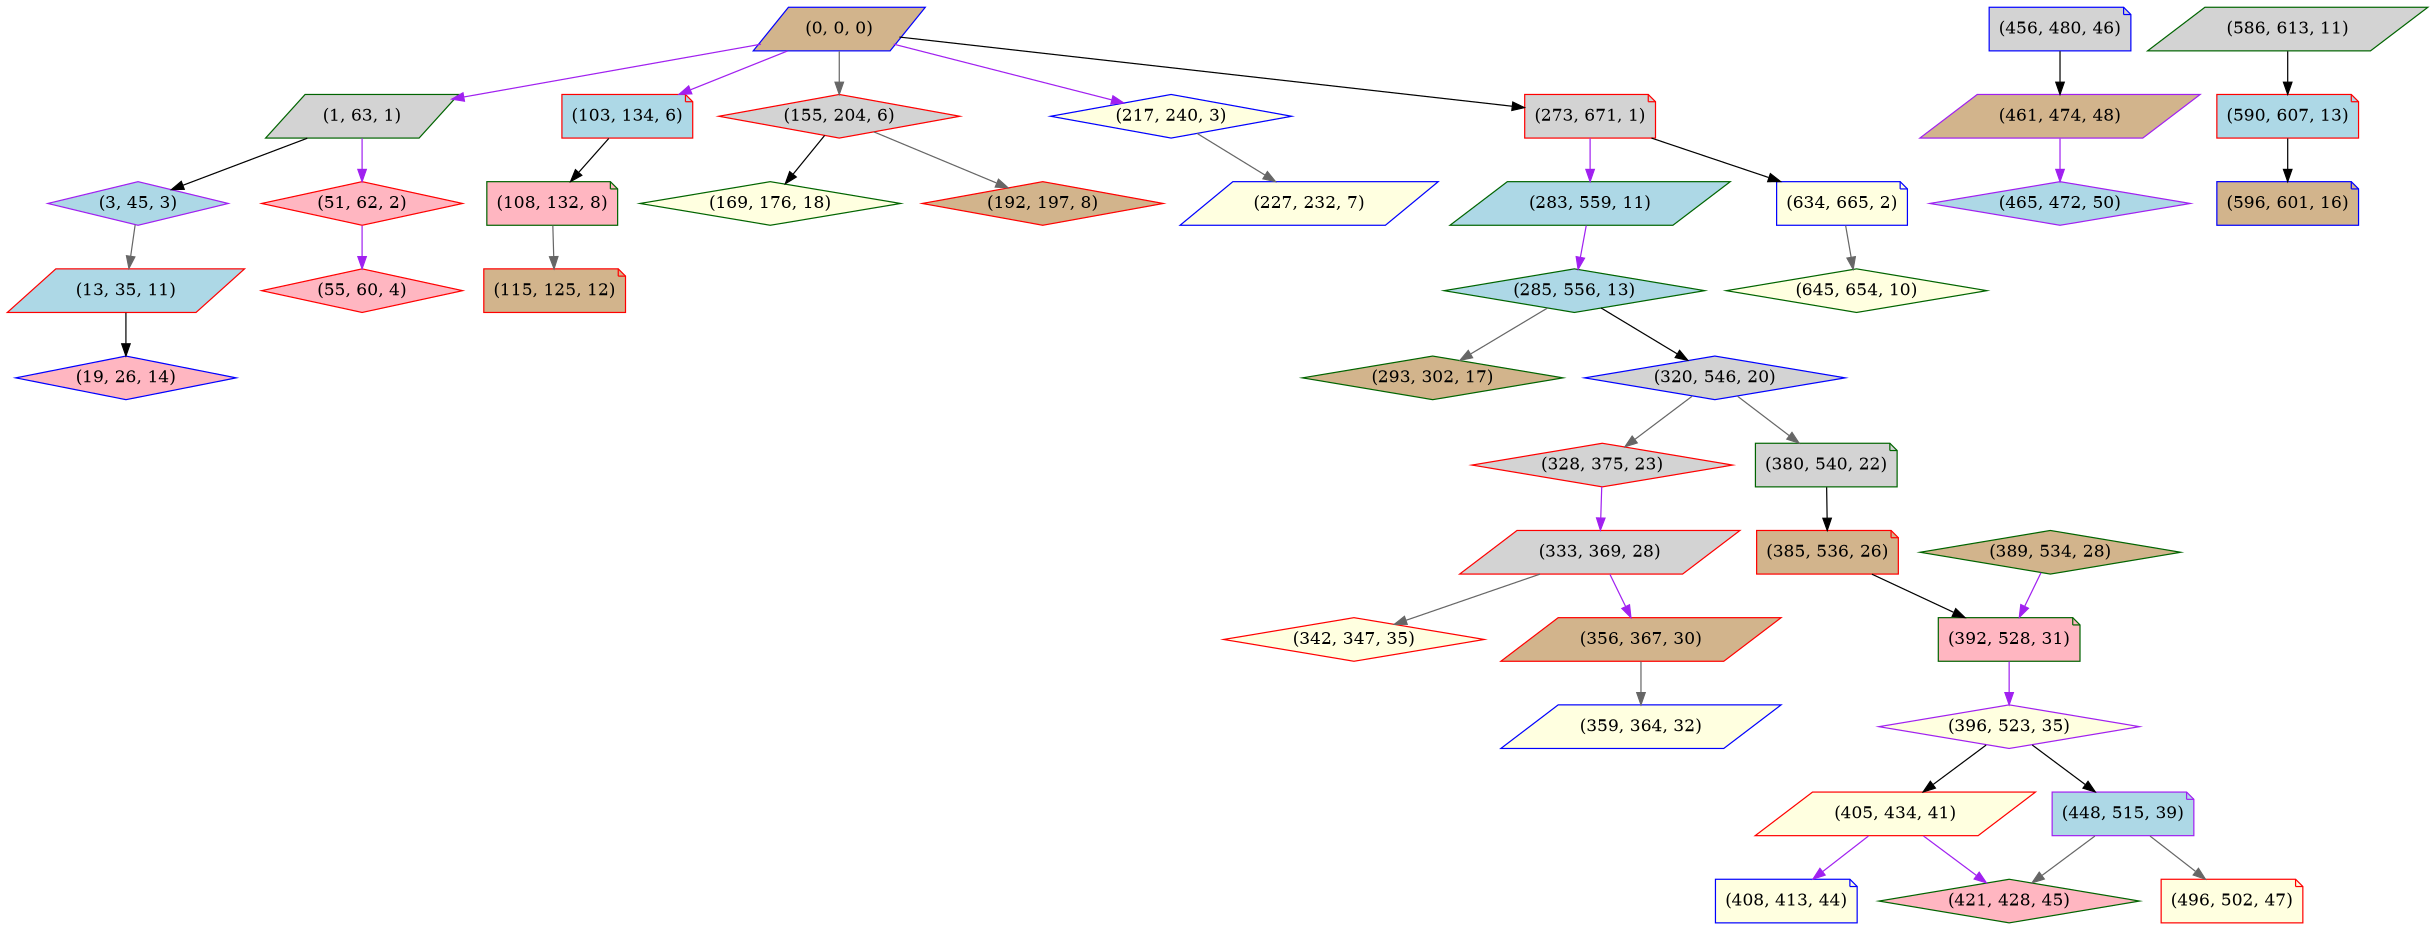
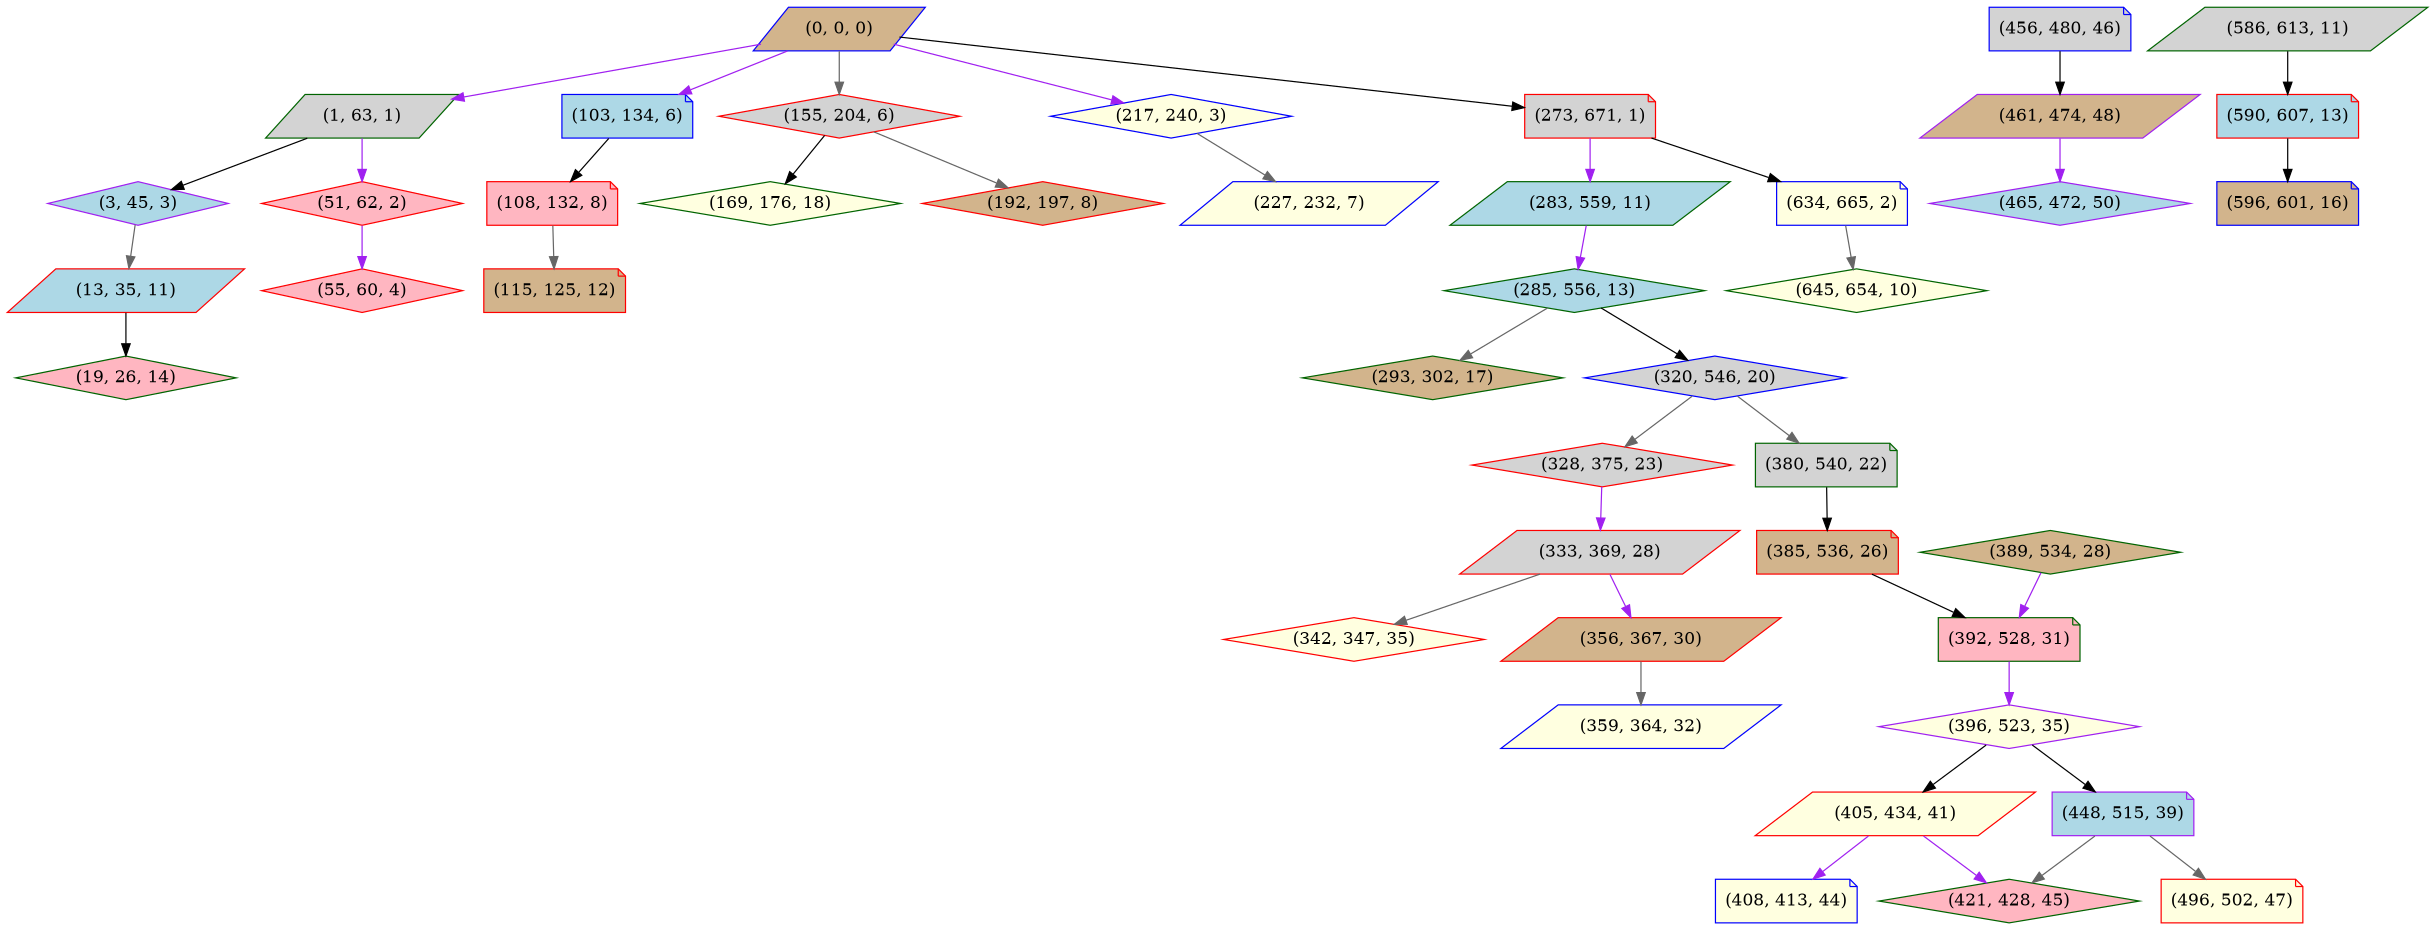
(627, 116) -> (627, 116)
(552, 203) -> (552, 203)
(126, 378) -> (126, 378)
